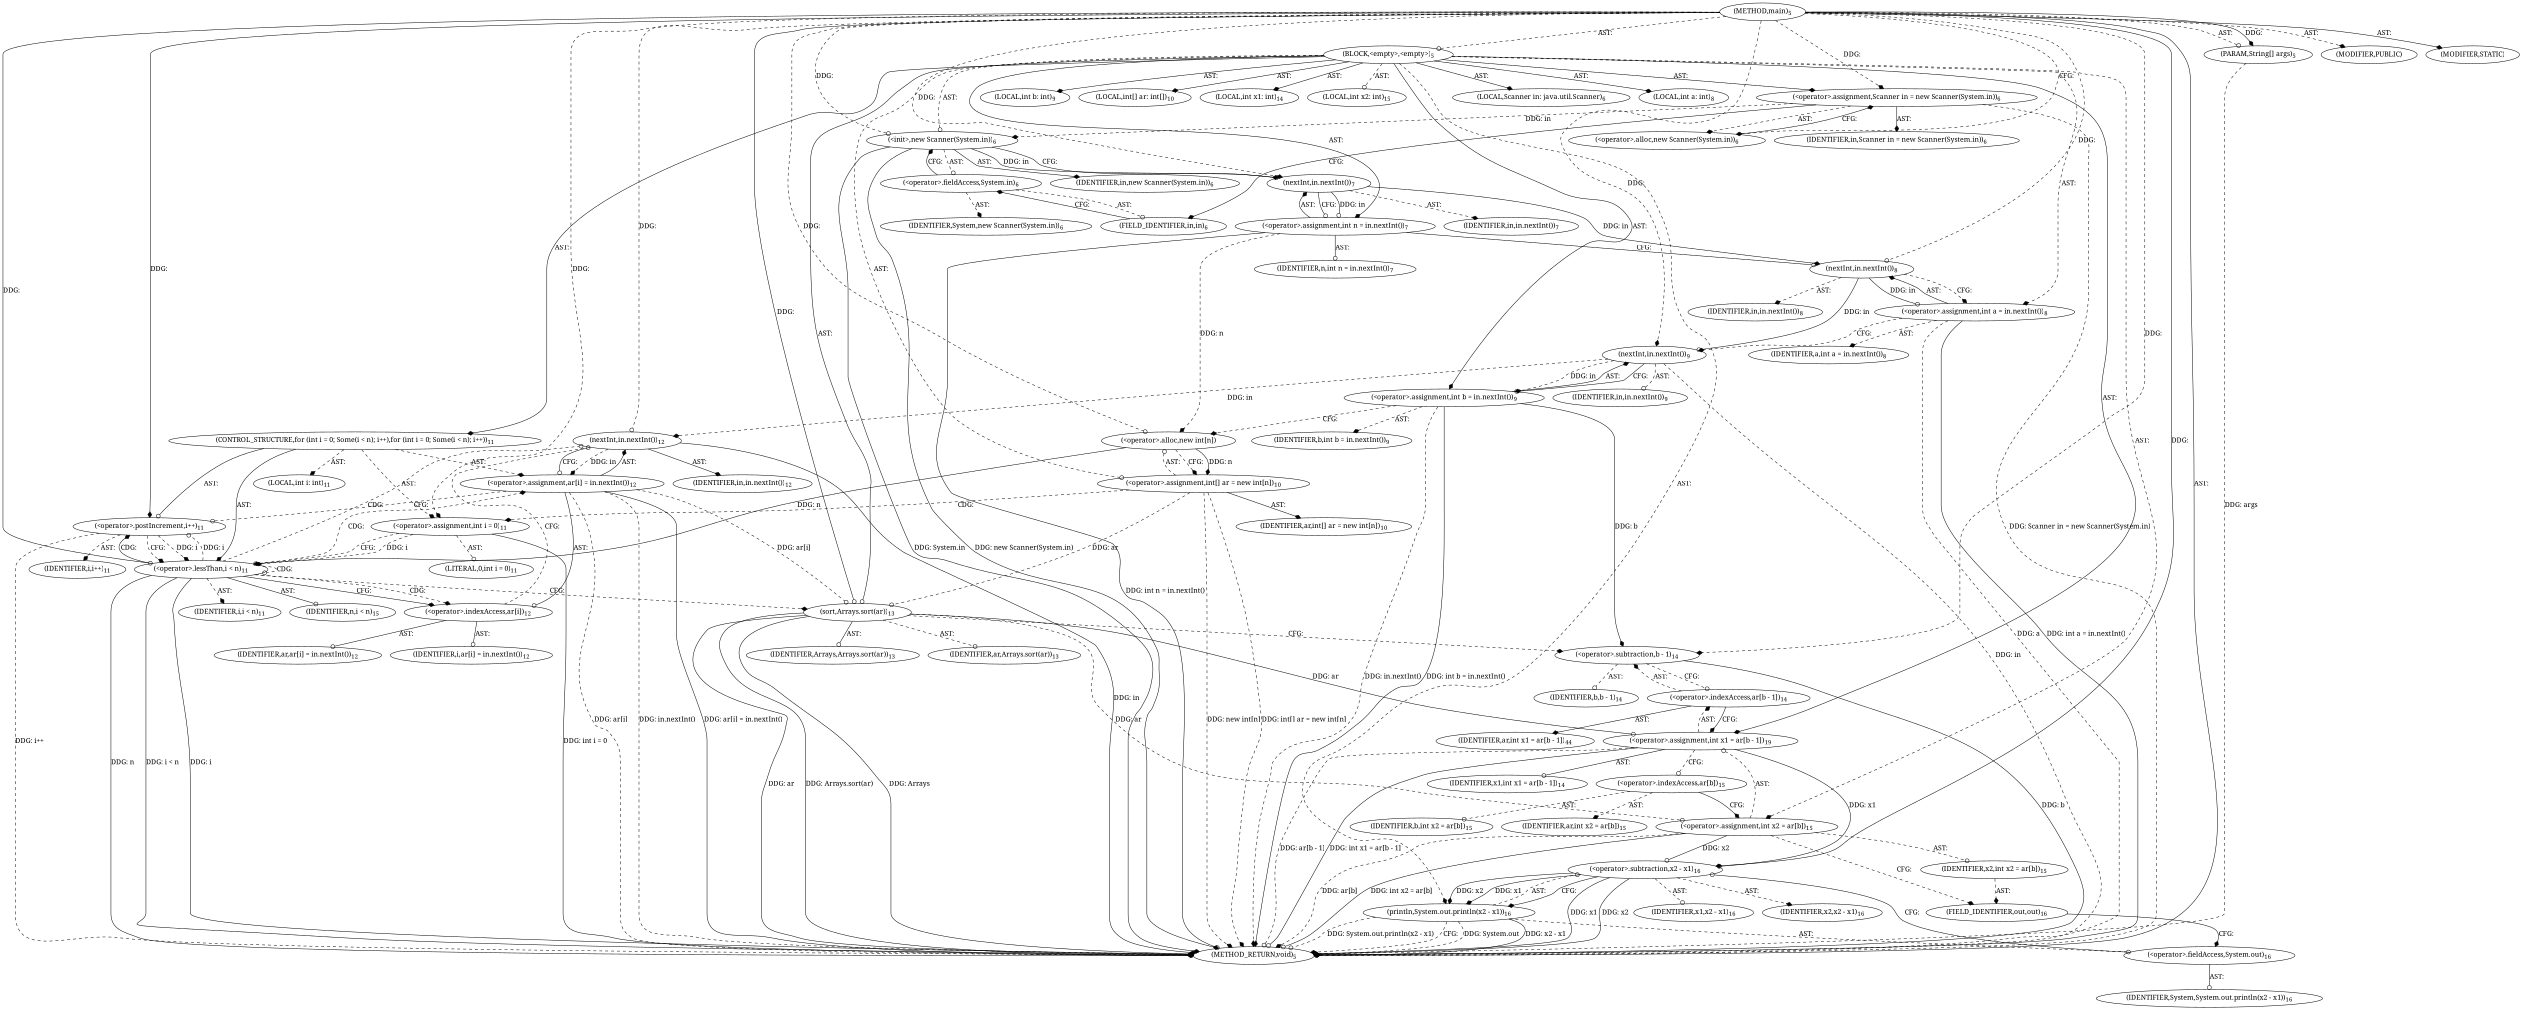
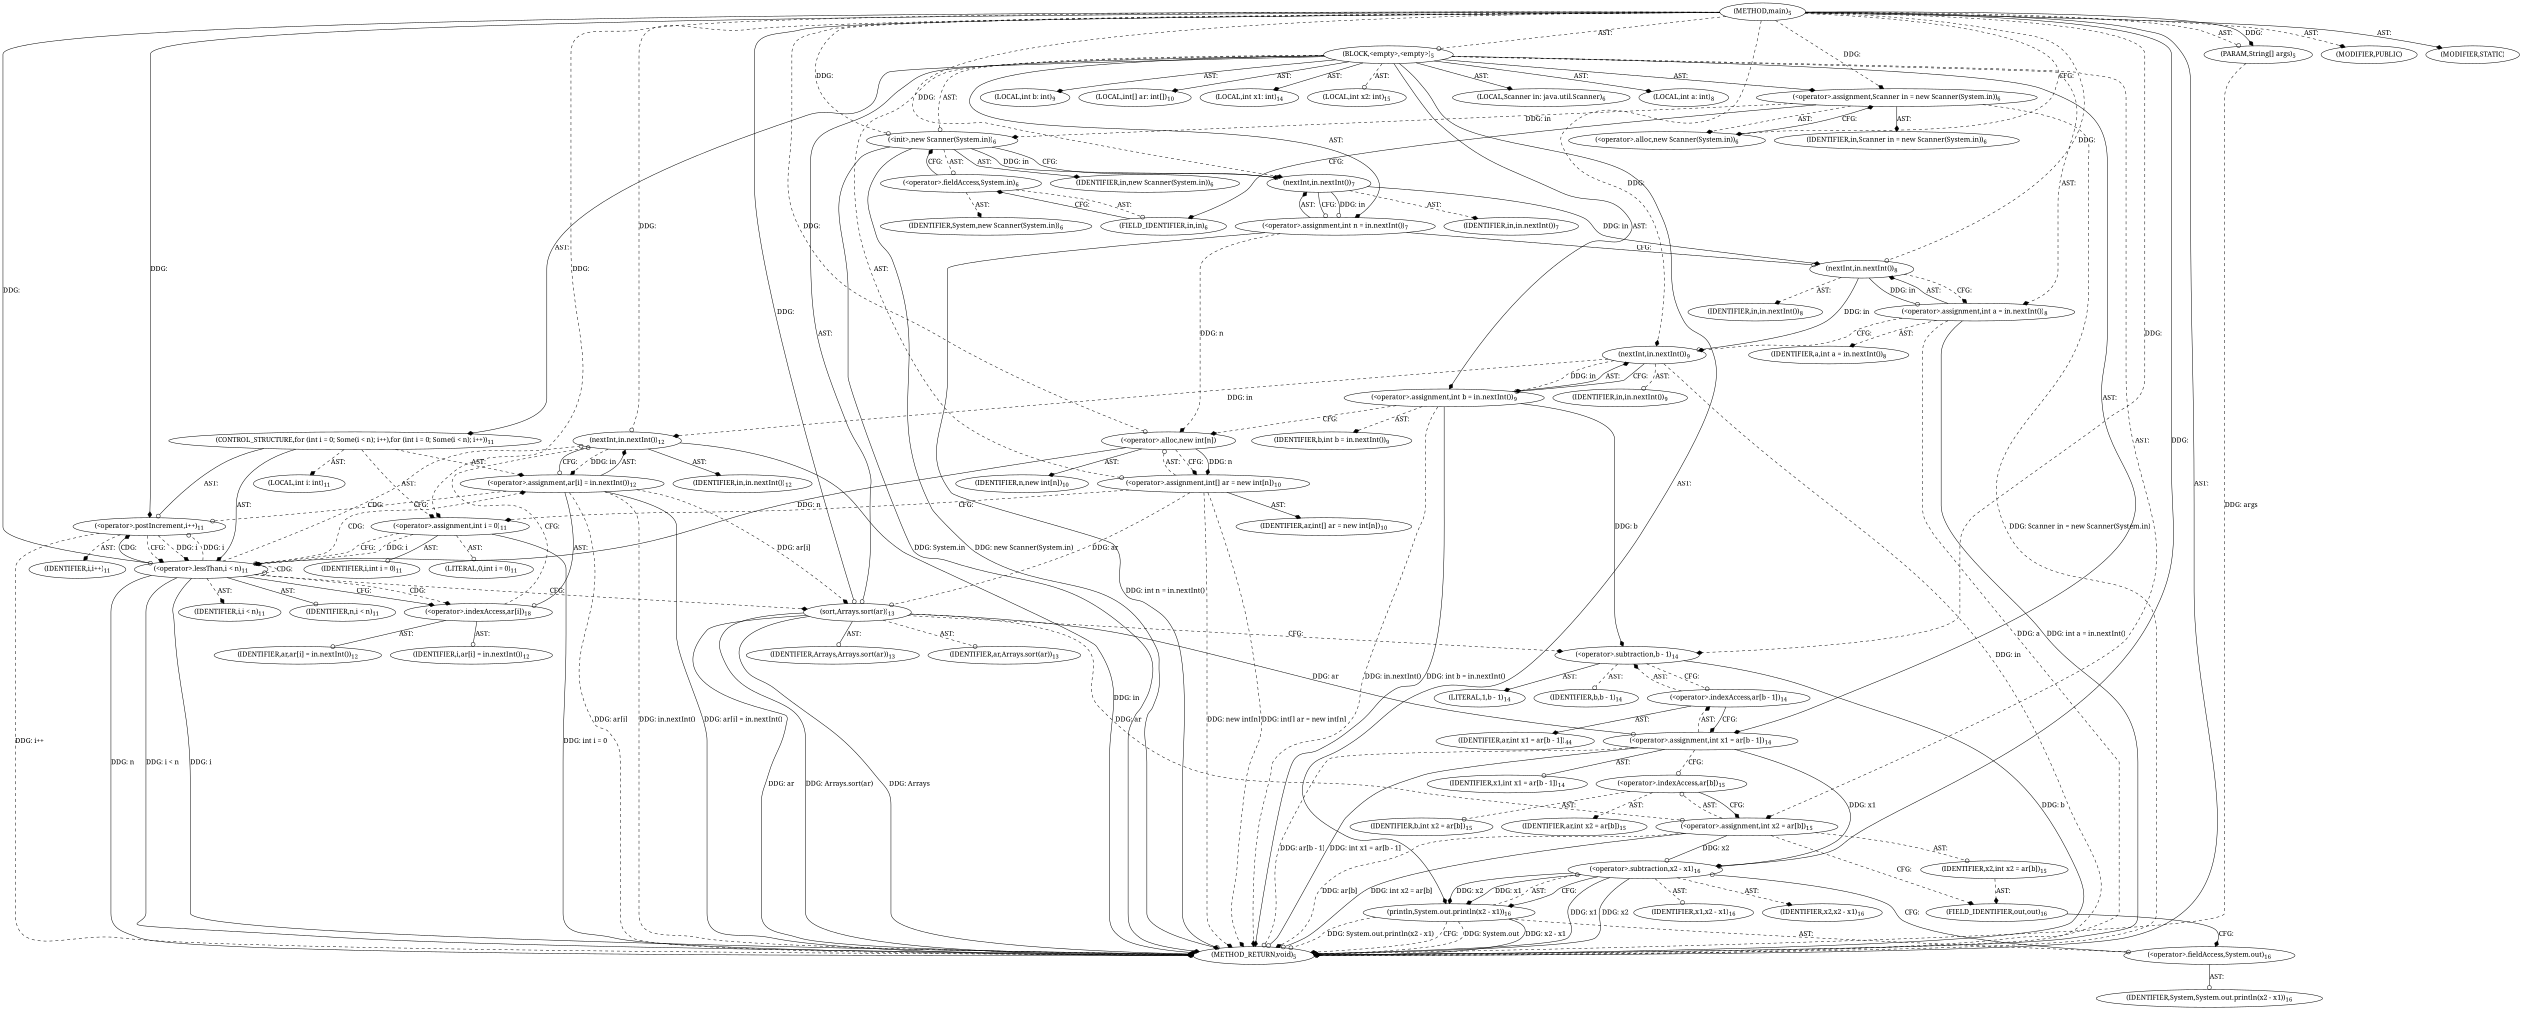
(1335, 269) -> none
none -> (1022, 484)
(967, 505) -> (967, 505)
(1649, 520) -> (1649, 520)
(747, 532) -> (747, 532)
none -> (362, 569)
(376, 612) -> (376, 612)
(528, 612) -> (528, 612)
none -> (1480, 698)
(1768, 740) -> (1768, 740)
(1753, 779) -> (1702, 809)
